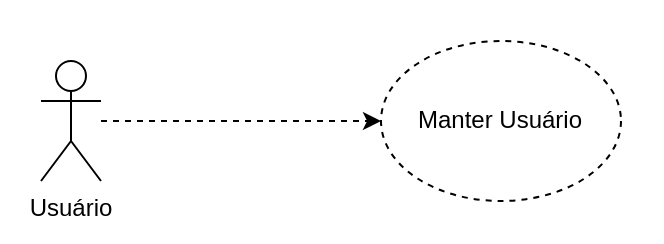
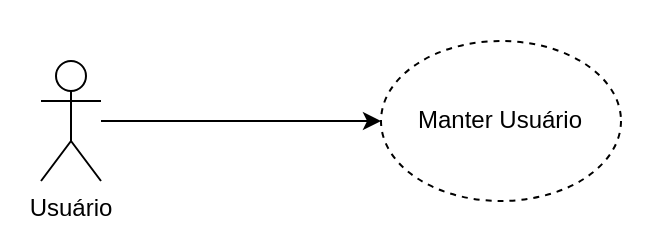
(234, 121) -> (234, 121)
